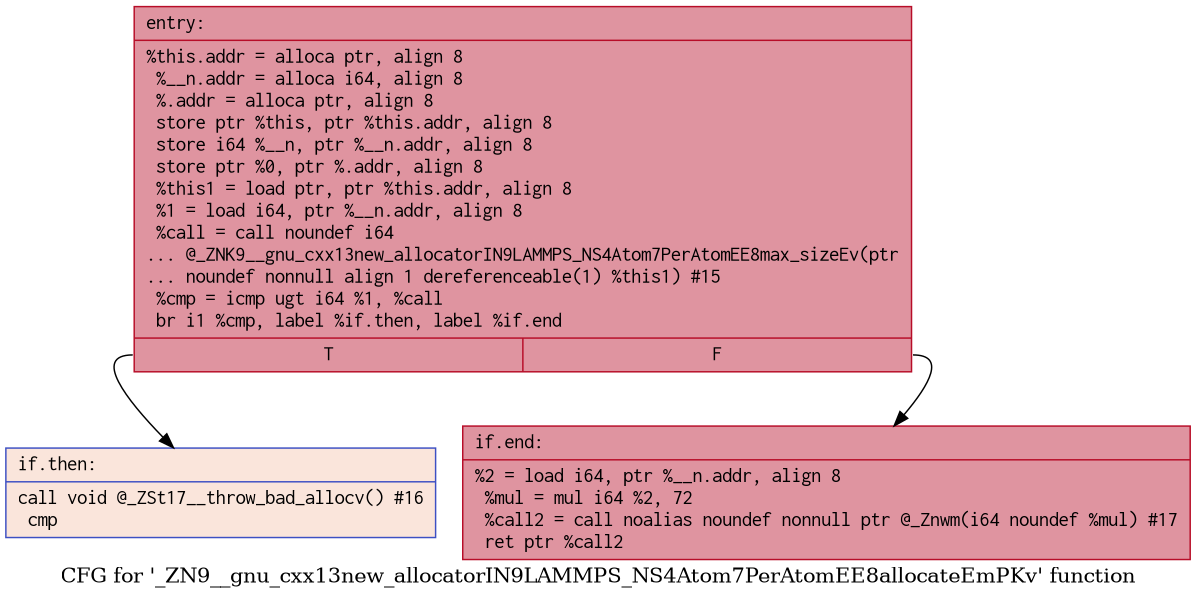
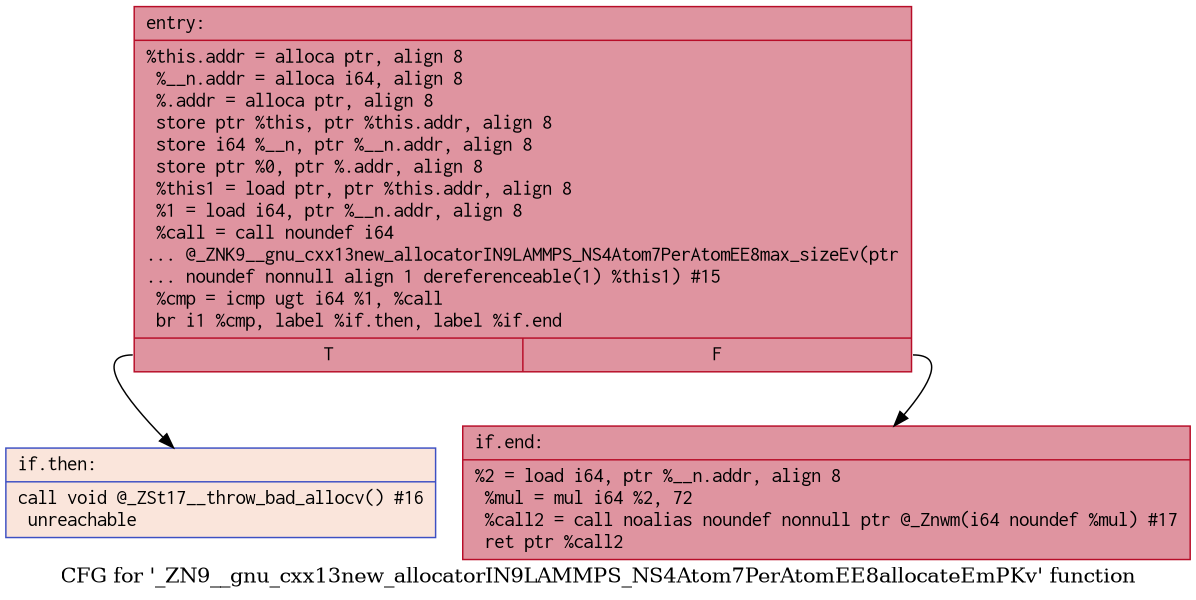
(38, 520) -> (78, 520)
